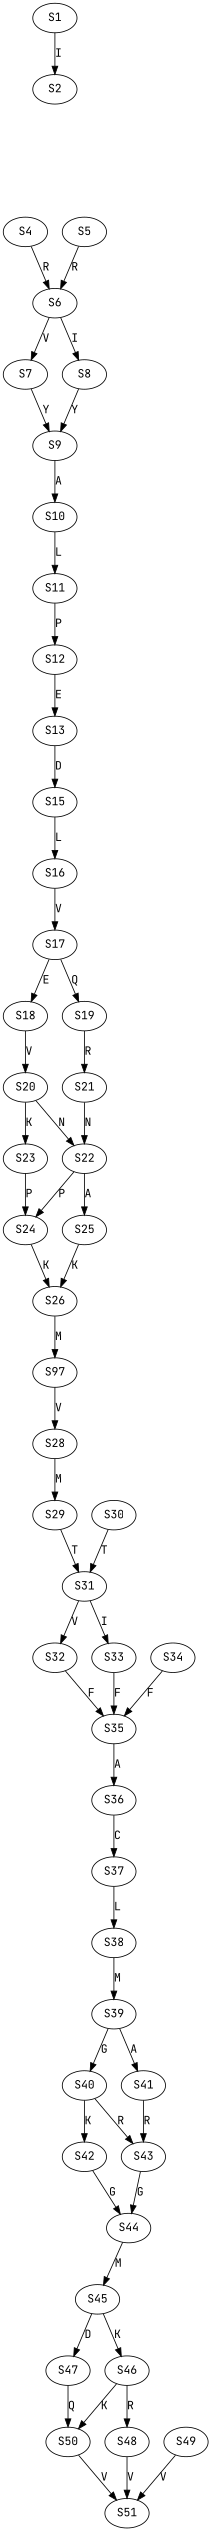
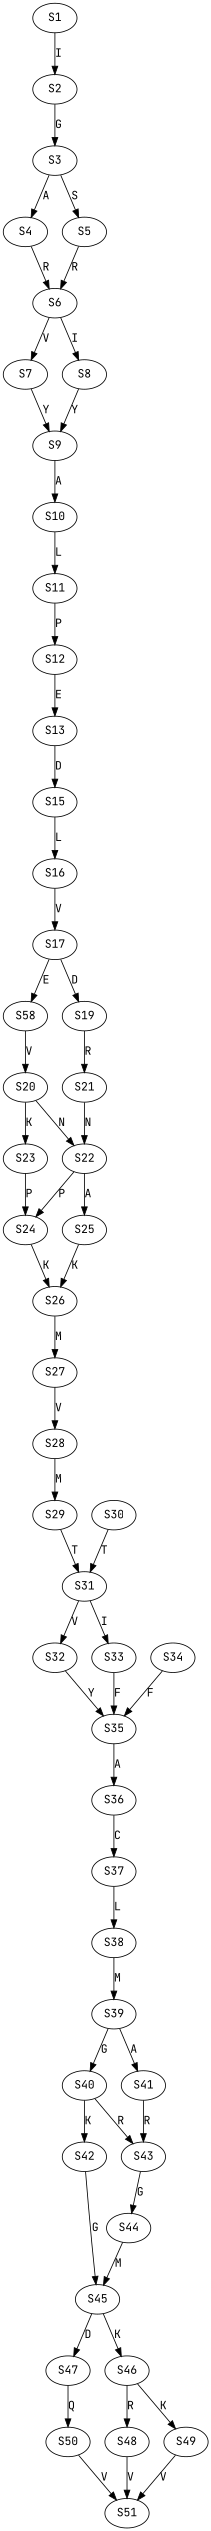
none -> (55, 161)
(75, 980) -> (75, 980)
(25, 1016) -> (25, 1016)
(55, 1373) -> (55, 1373)
(91, 1693) -> (91, 1693)
(104, 2189) -> (90, 2224)
(100, 2403) -> (154, 2403)
